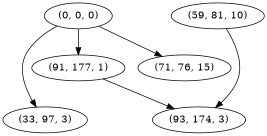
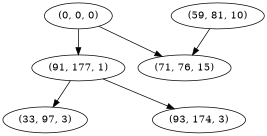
(25, 57) -> (64, 91)
(240, 67) -> (203, 39)
